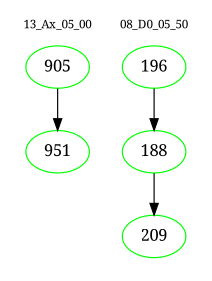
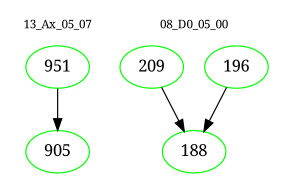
(58, 25) -> (58, 25)
(154, 25) -> (194, 25)
(58, 104) -> (58, 104)
(154, 188) -> (170, 104)
